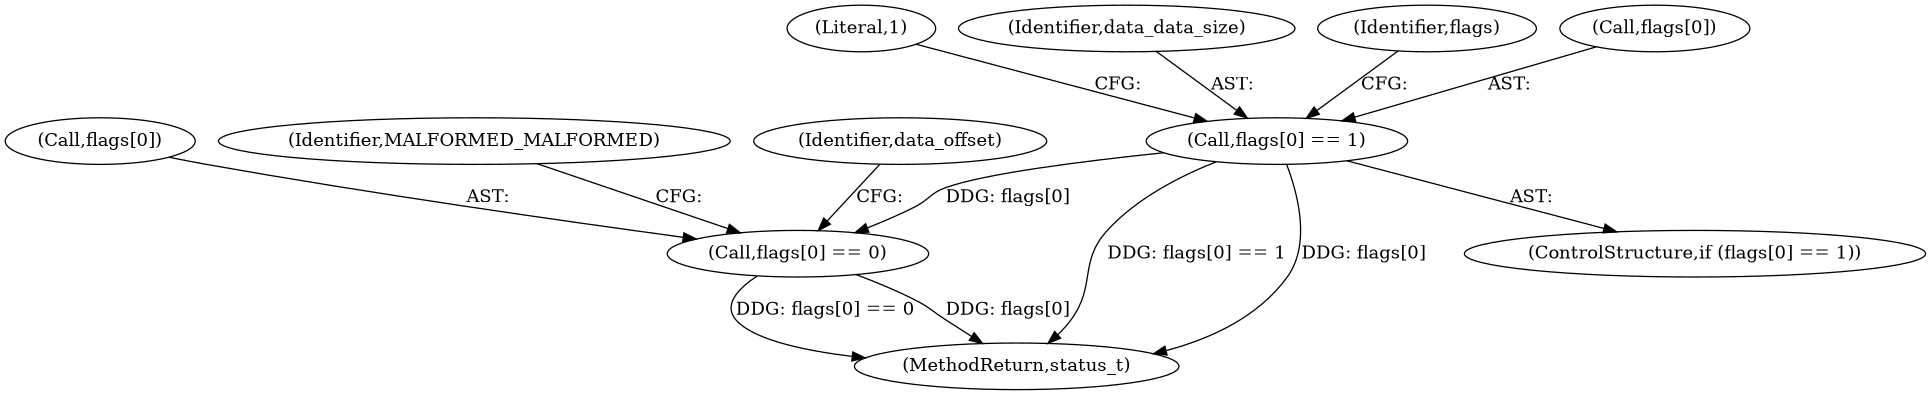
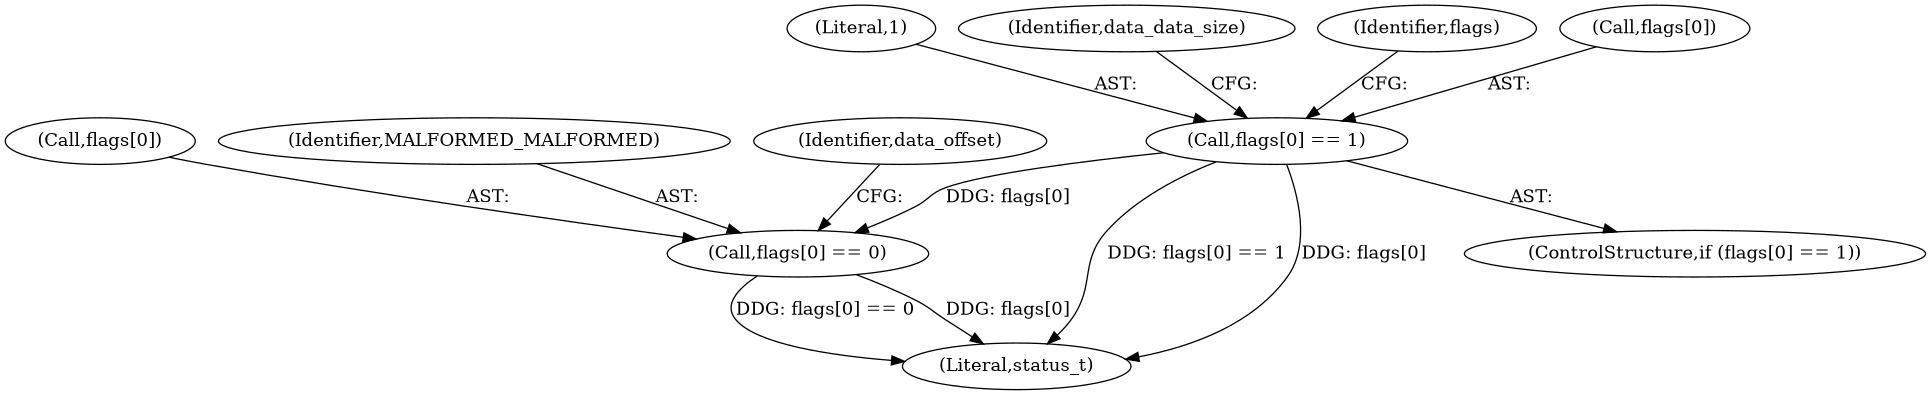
(1121, 85) -> (1119, 85)
(1235, 85) -> (1237, 85)
(682, 197) -> (680, 197)
(1017, 366) -> (1017, 366)
